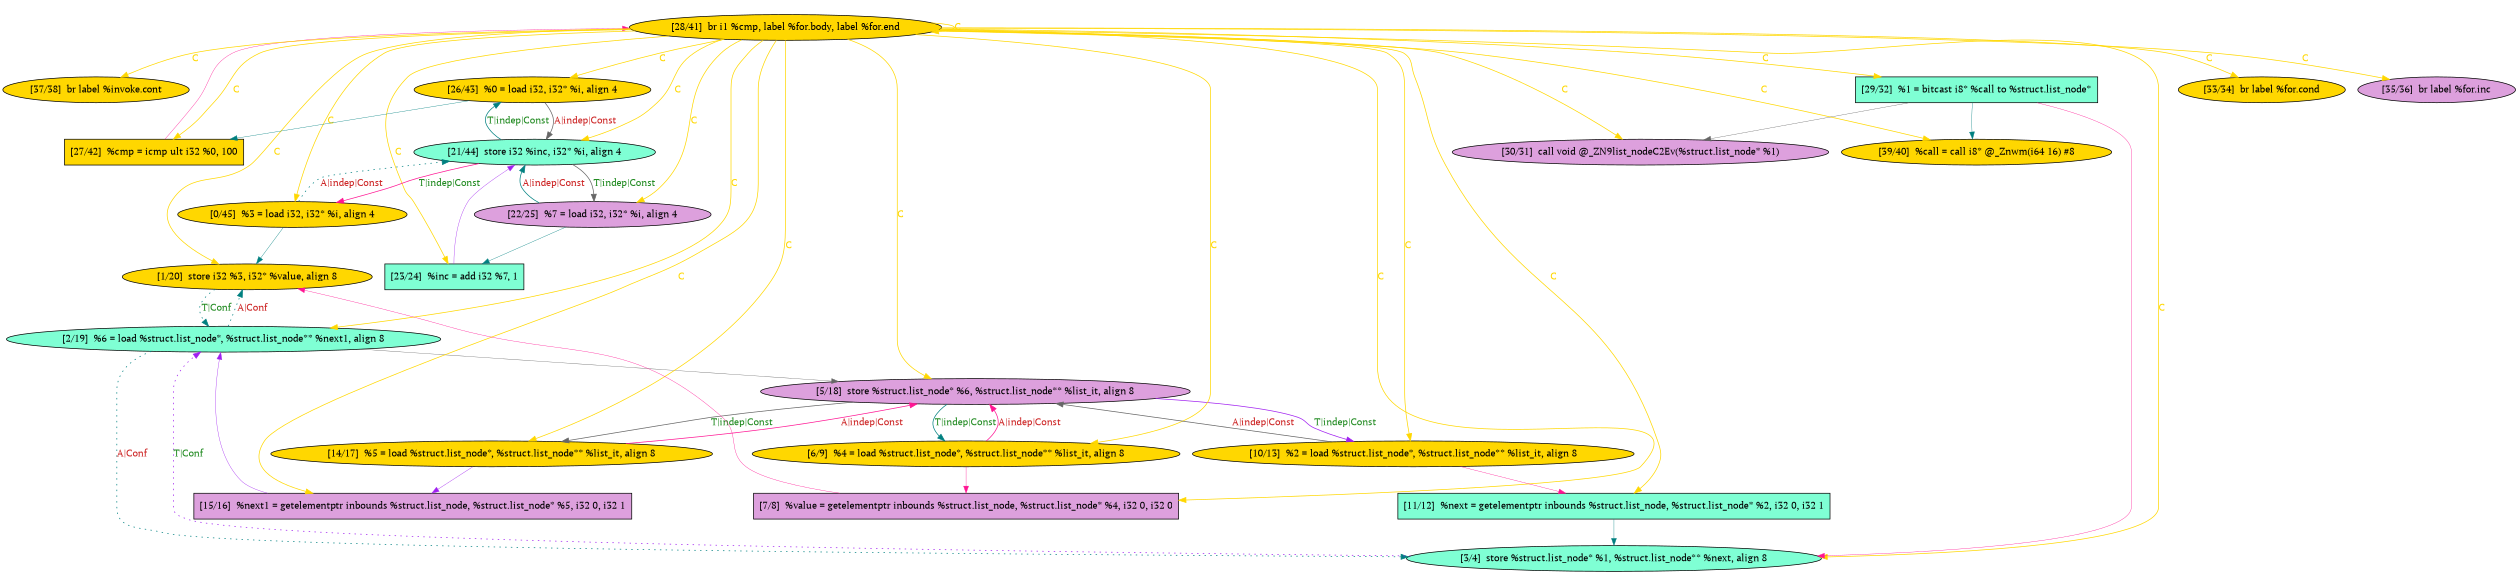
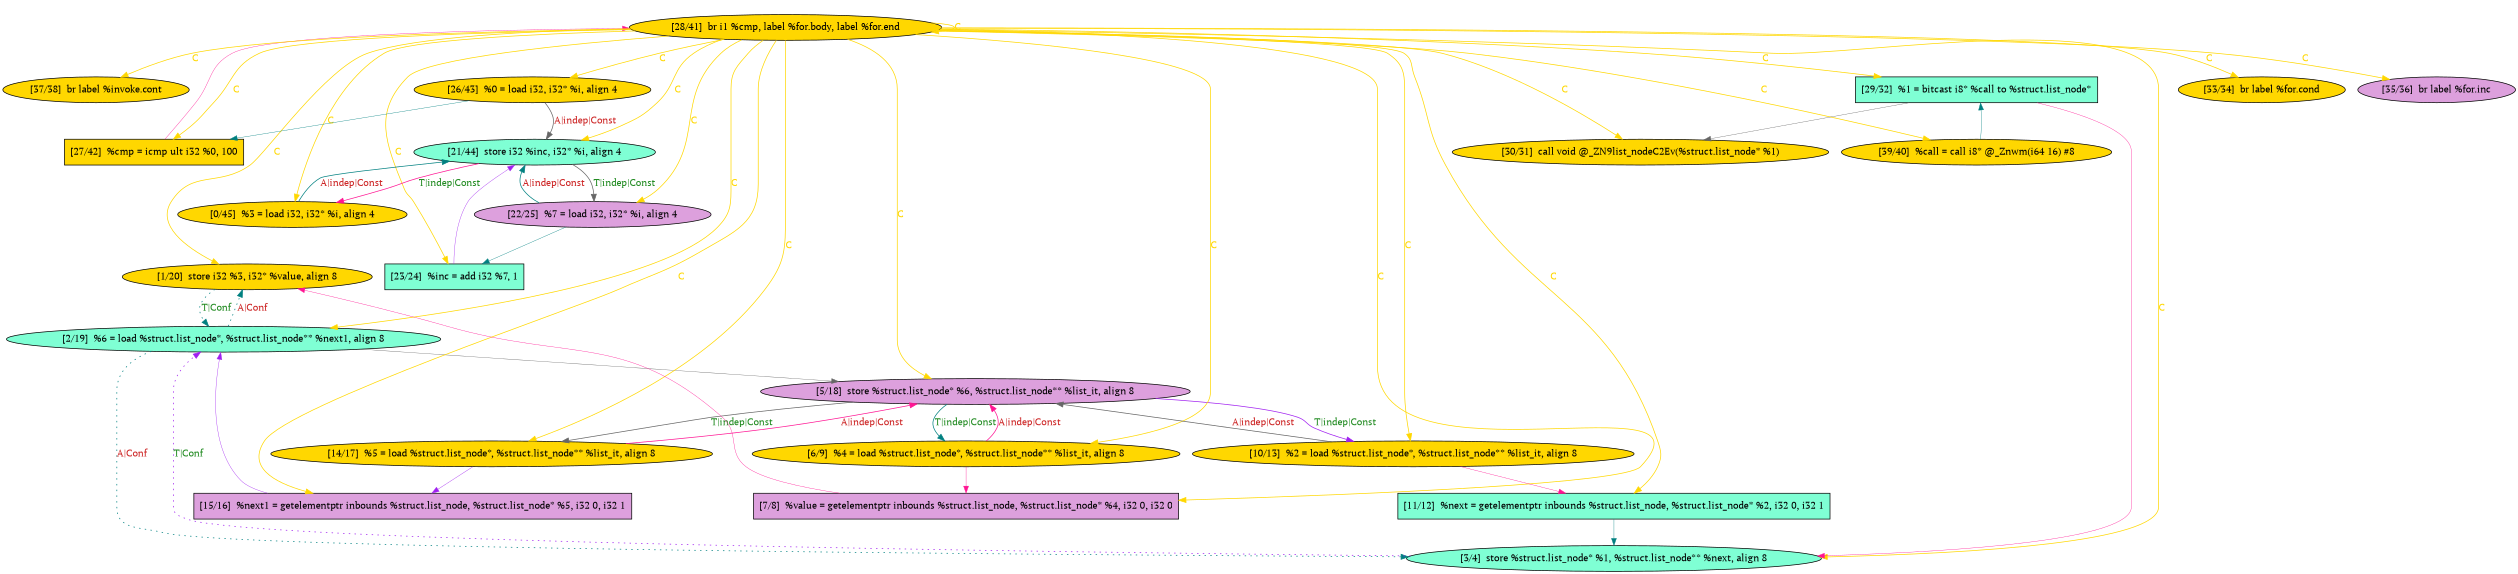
(1972, 117) -> (1981, 125)
(486, 124) -> none
(1640, 152) -> (1640, 152)
(365, 171) -> (365, 171)
(272, 243) -> none
